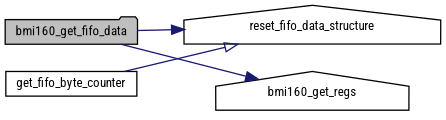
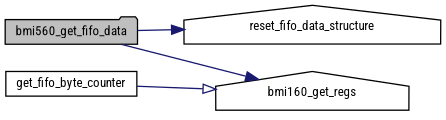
(71, 32) -> (71, 32)
(160, 63) -> (170, 88)
